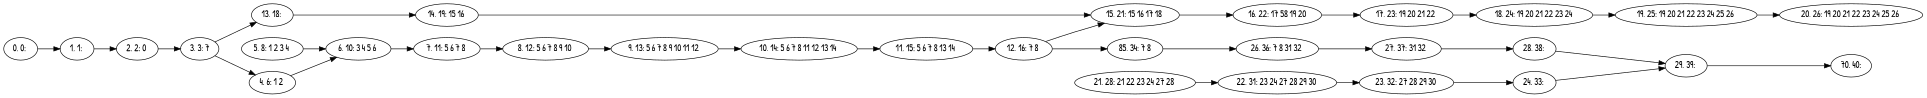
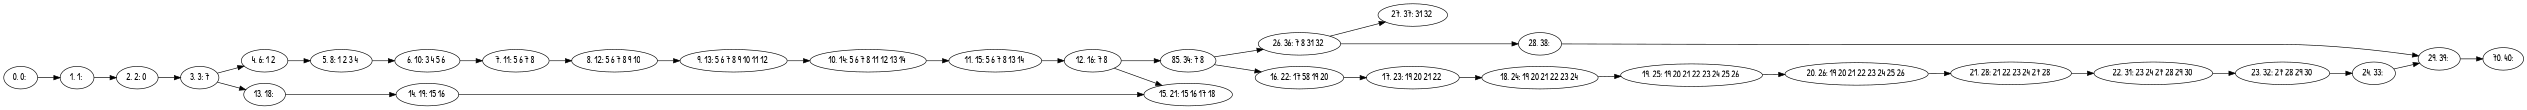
(1203, 15) -> (1235, 68)
(1474, 49) -> (1426, 44)
(311, 68) -> (296, 61)
none -> (1936, 74)
